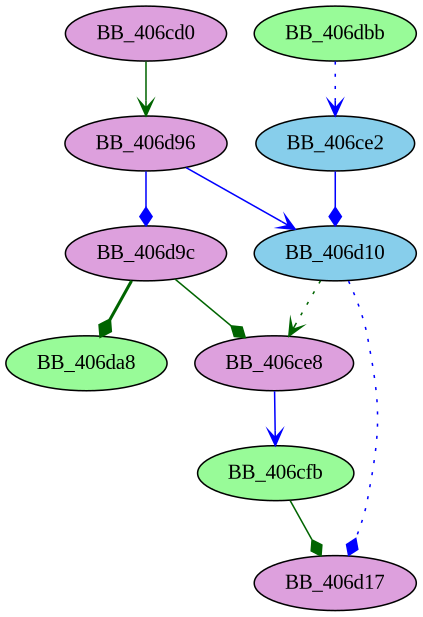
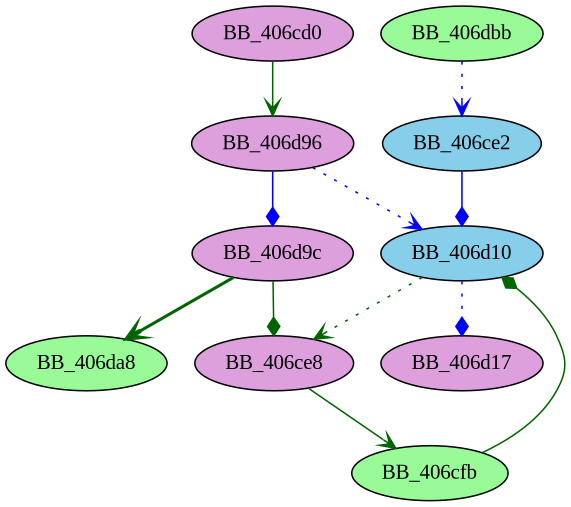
(234, 195) -> (361, 195)
(121, 300) -> (186, 304)
(275, 411) -> (346, 414)
(301, 520) -> (561, 381)
